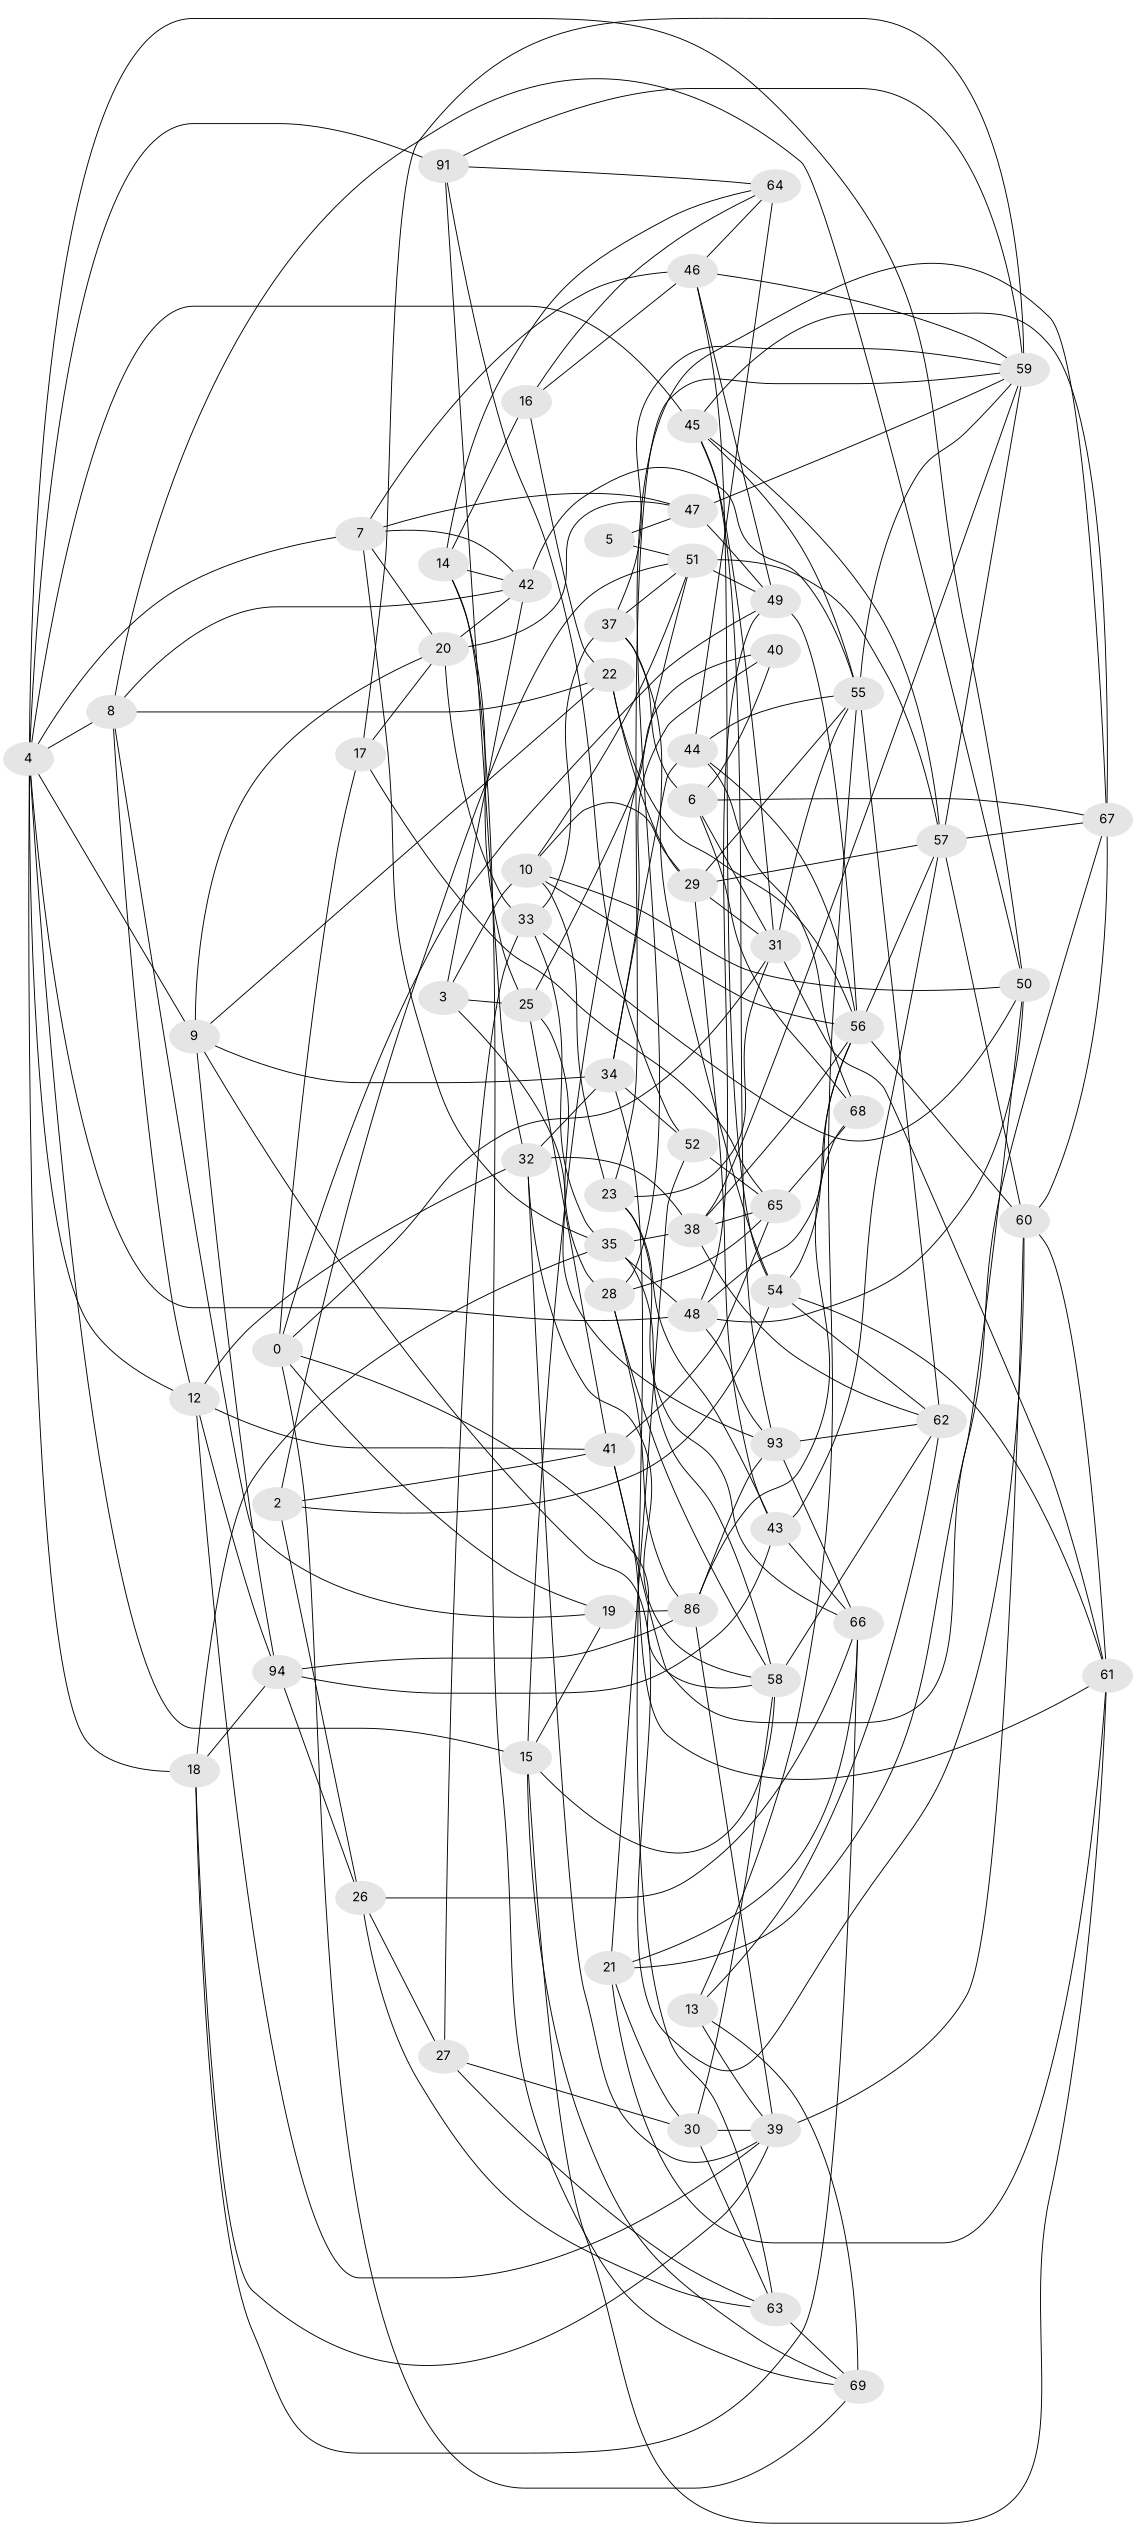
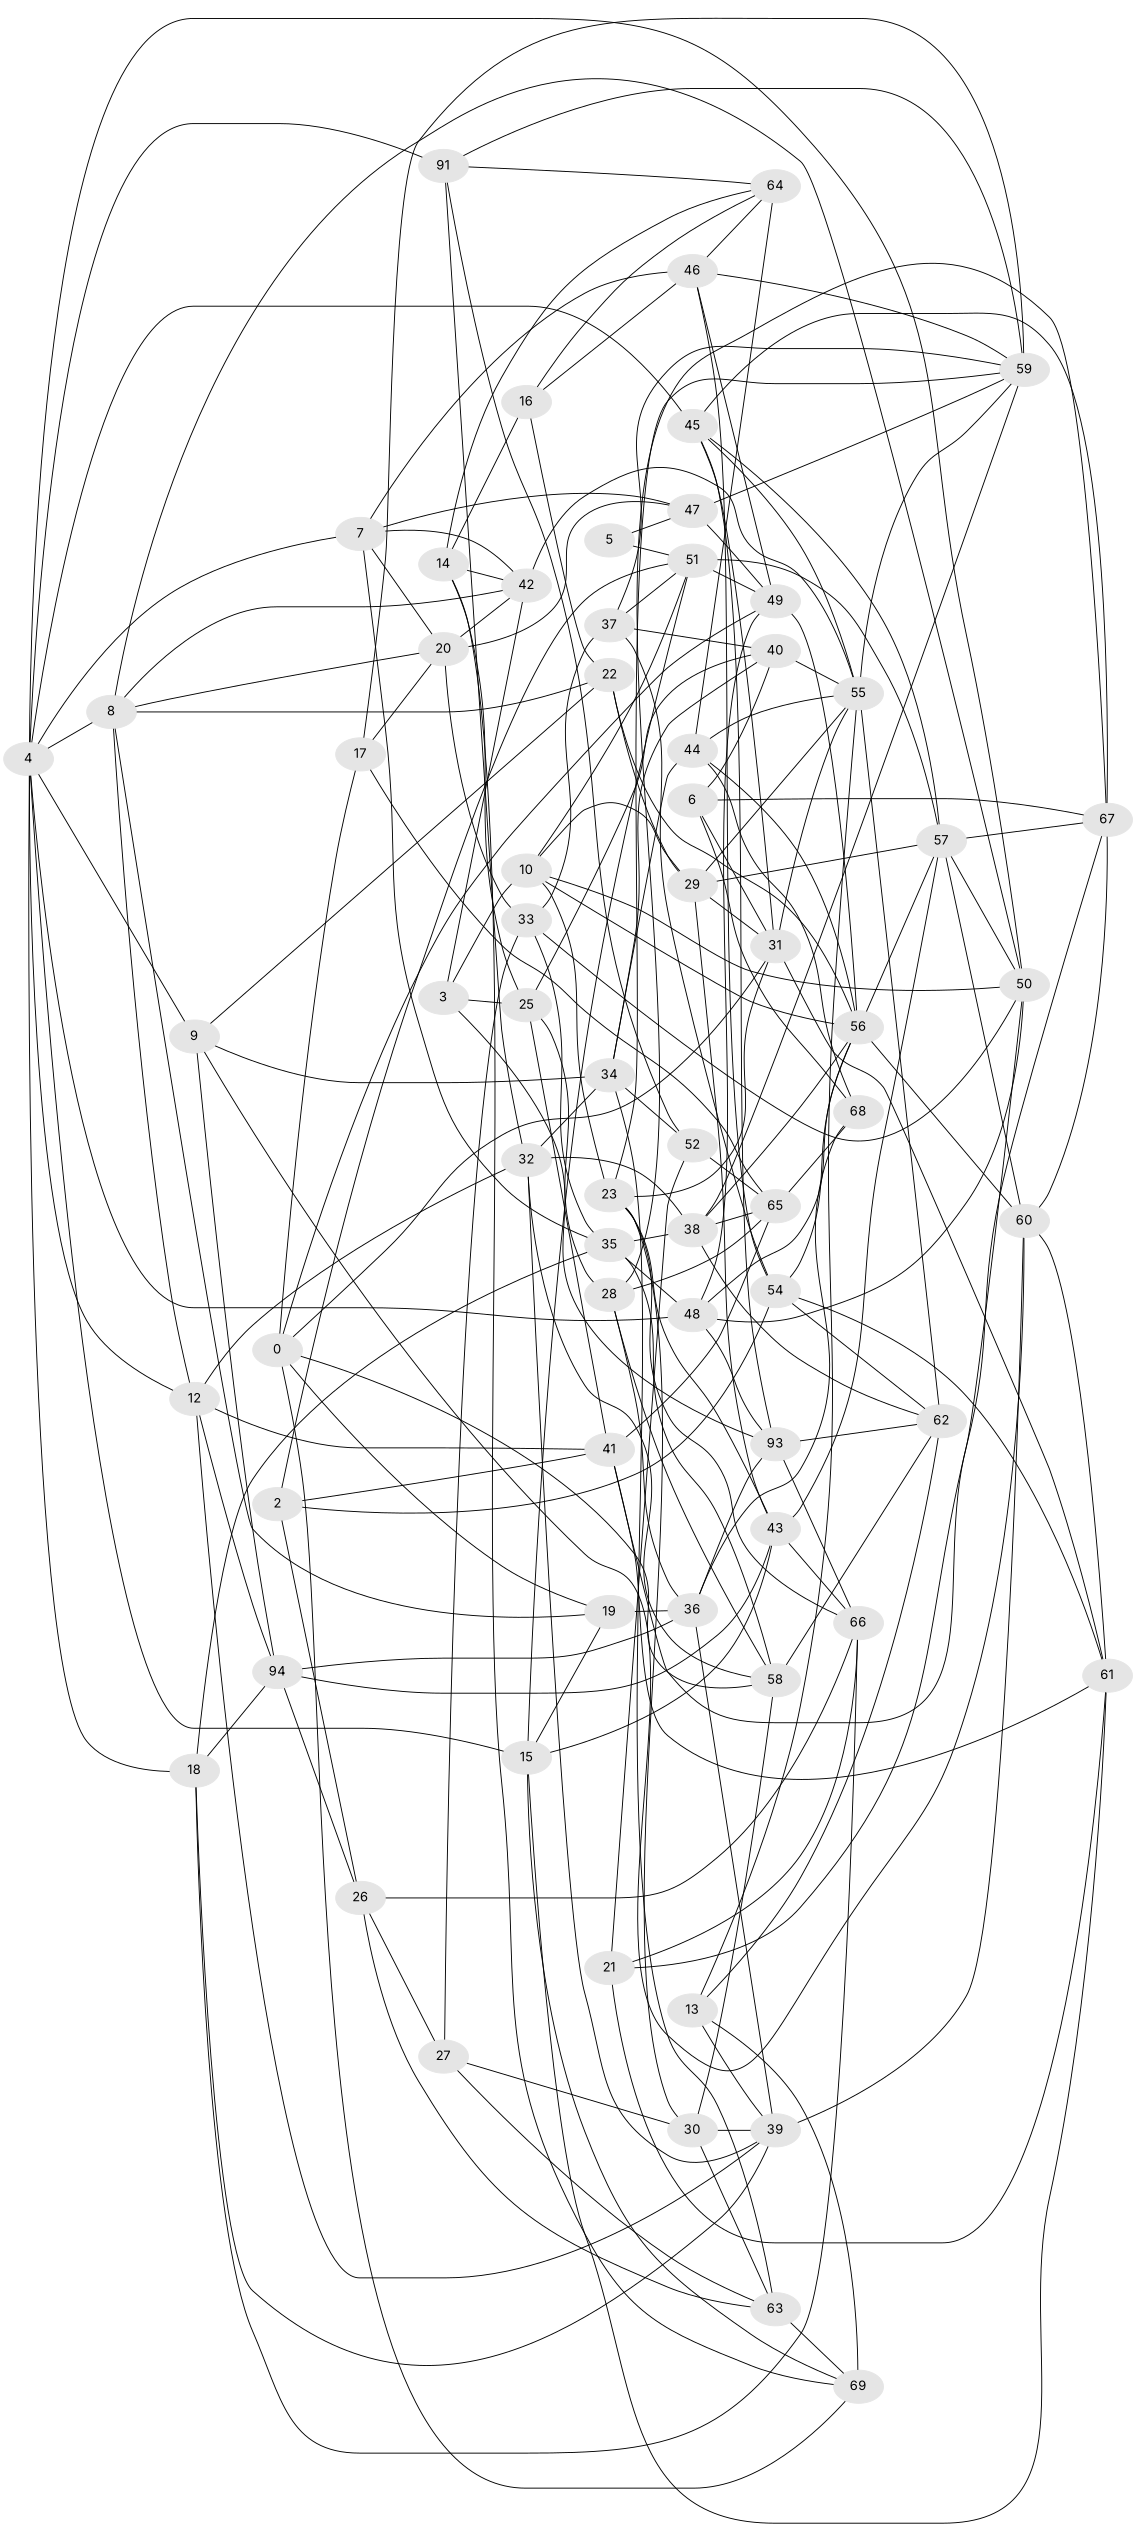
(983, 605) -> (983, 913)
none -> (823, 675)
(654, 737) -> (693, 638)
(245, 798) -> (277, 678)
(693, 1610) -> (693, 1610)
(697, 1850) -> (676, 1699)
(643, 2053) -> (657, 1593)
